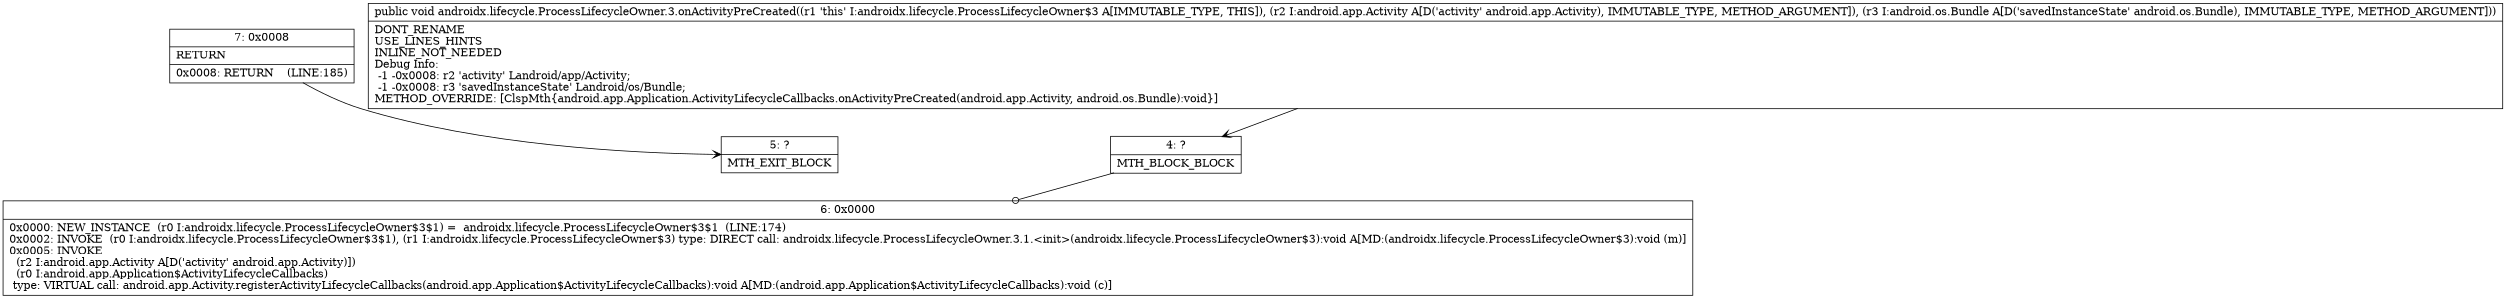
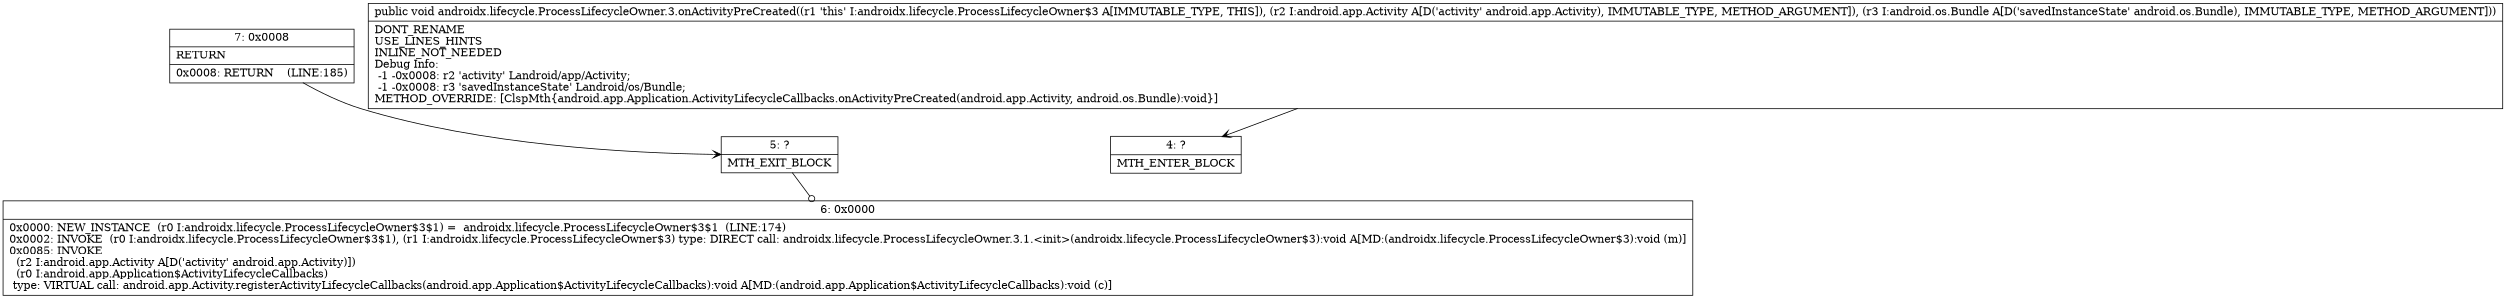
(1176, 164) -> (1176, 164)
(1066, 186) -> (801, 184)
(60, 251) -> (60, 251)
